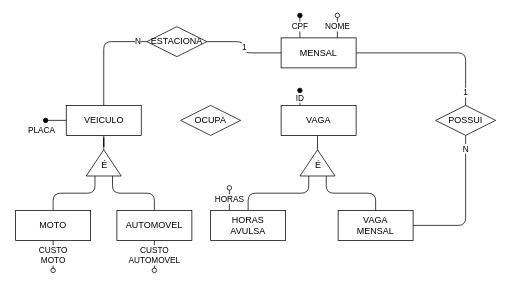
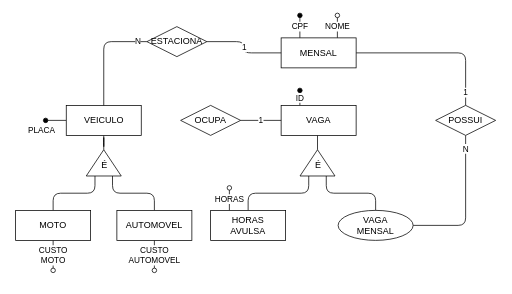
none -> (261, 120)
(375, 225) -> (375, 225)
